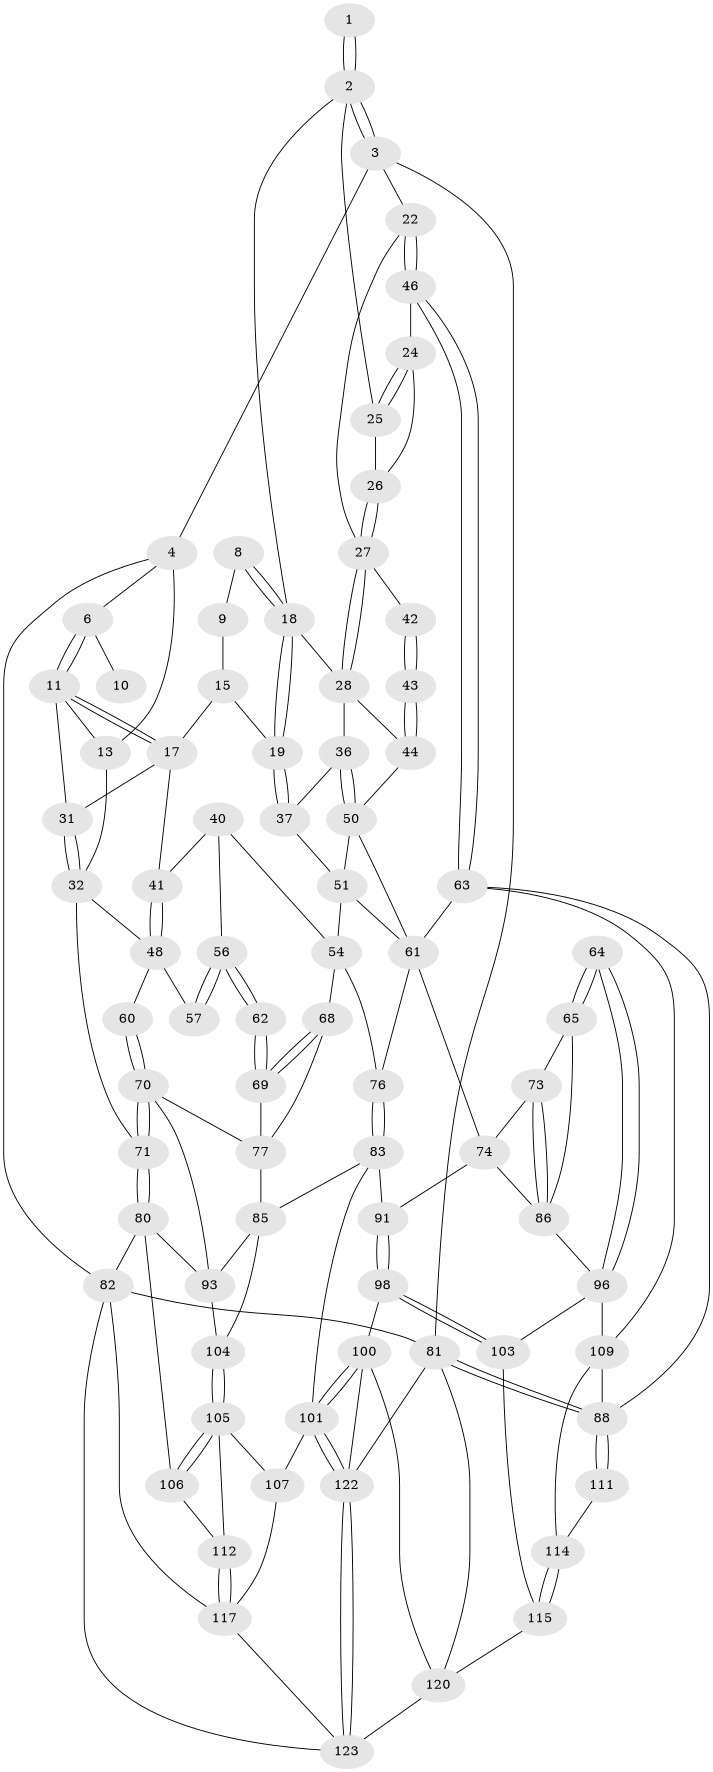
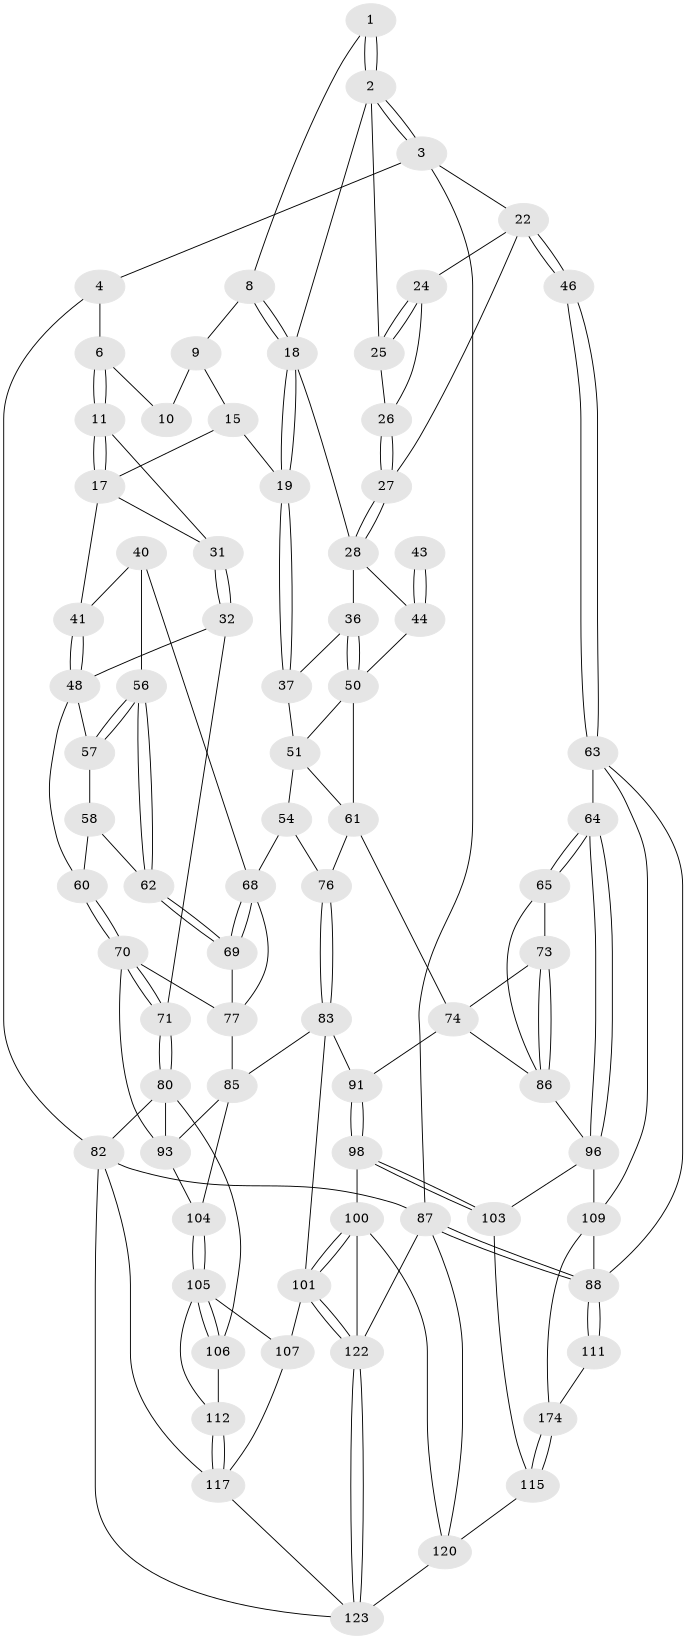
none -> (300, 150)
(411, 320) -> (474, 252)
none -> (181, 387)
(411, 620) -> none
(105, 753) -> none
none -> (90, 820)
(278, 886) -> (196, 720)
(438, 919) -> (593, 786)
(435, 1352) -> (425, 1219)
(558, 1552) -> (550, 1419)
